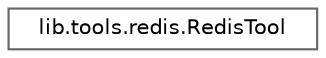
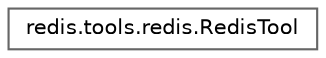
(163, 29) -> (163, 29)
